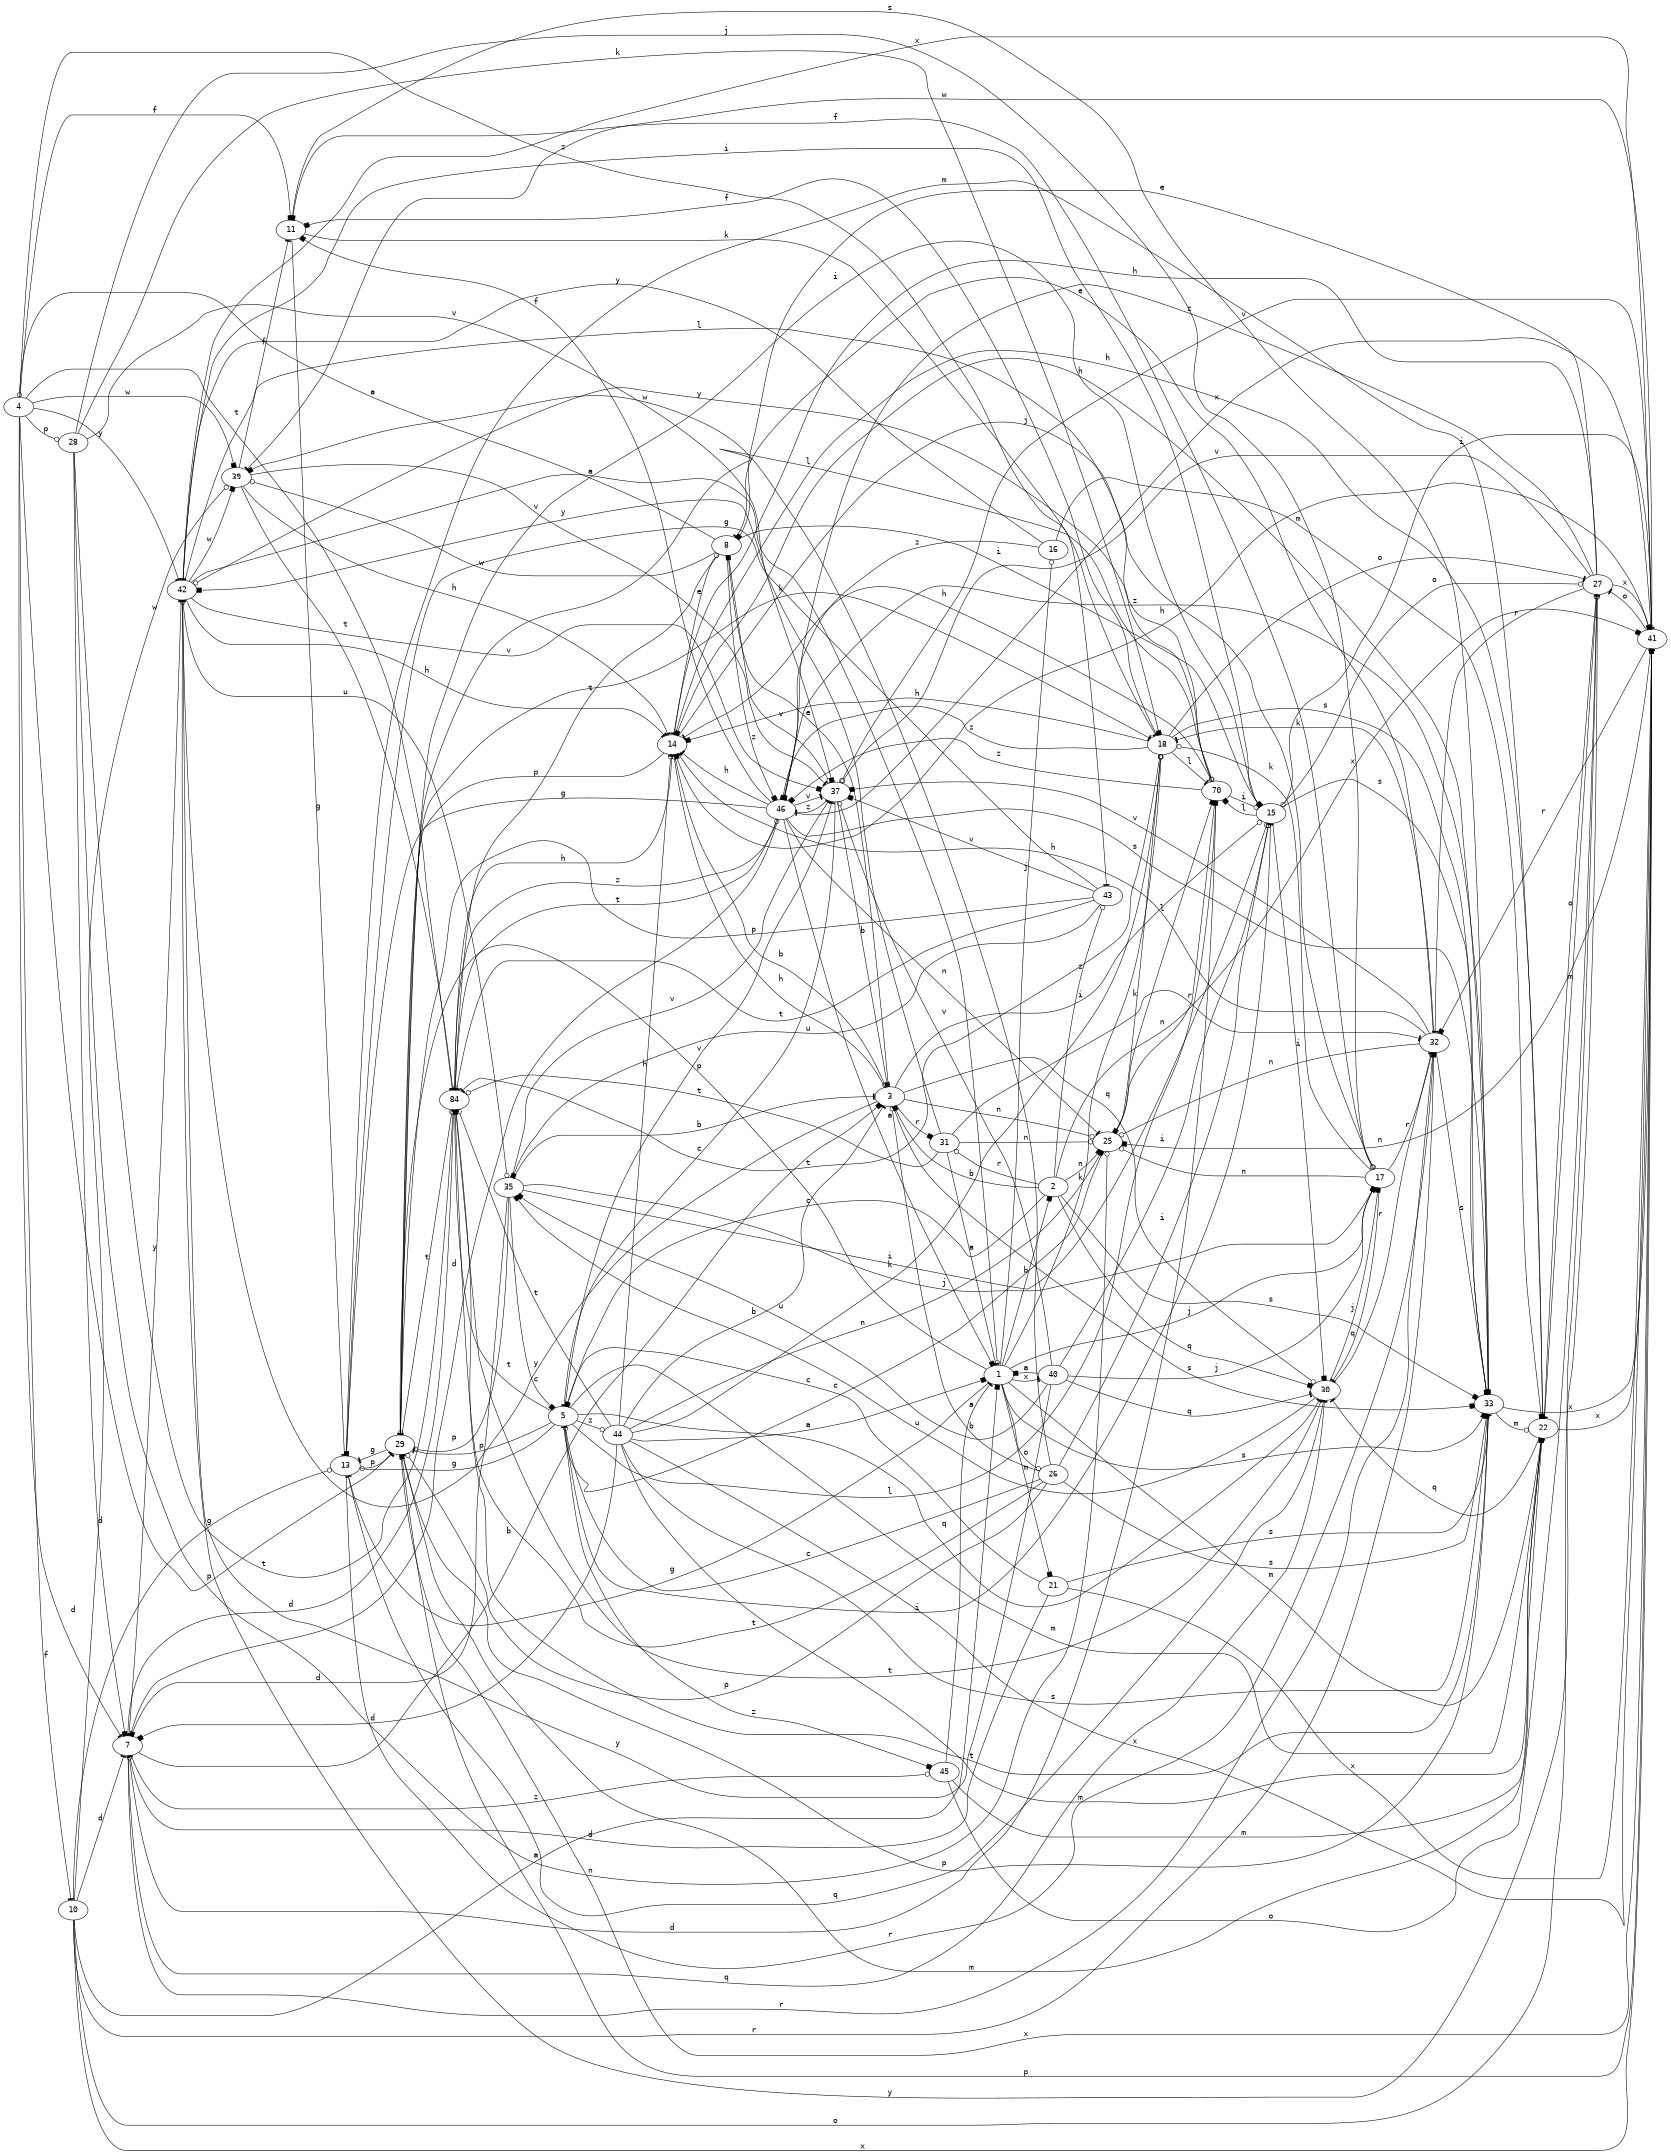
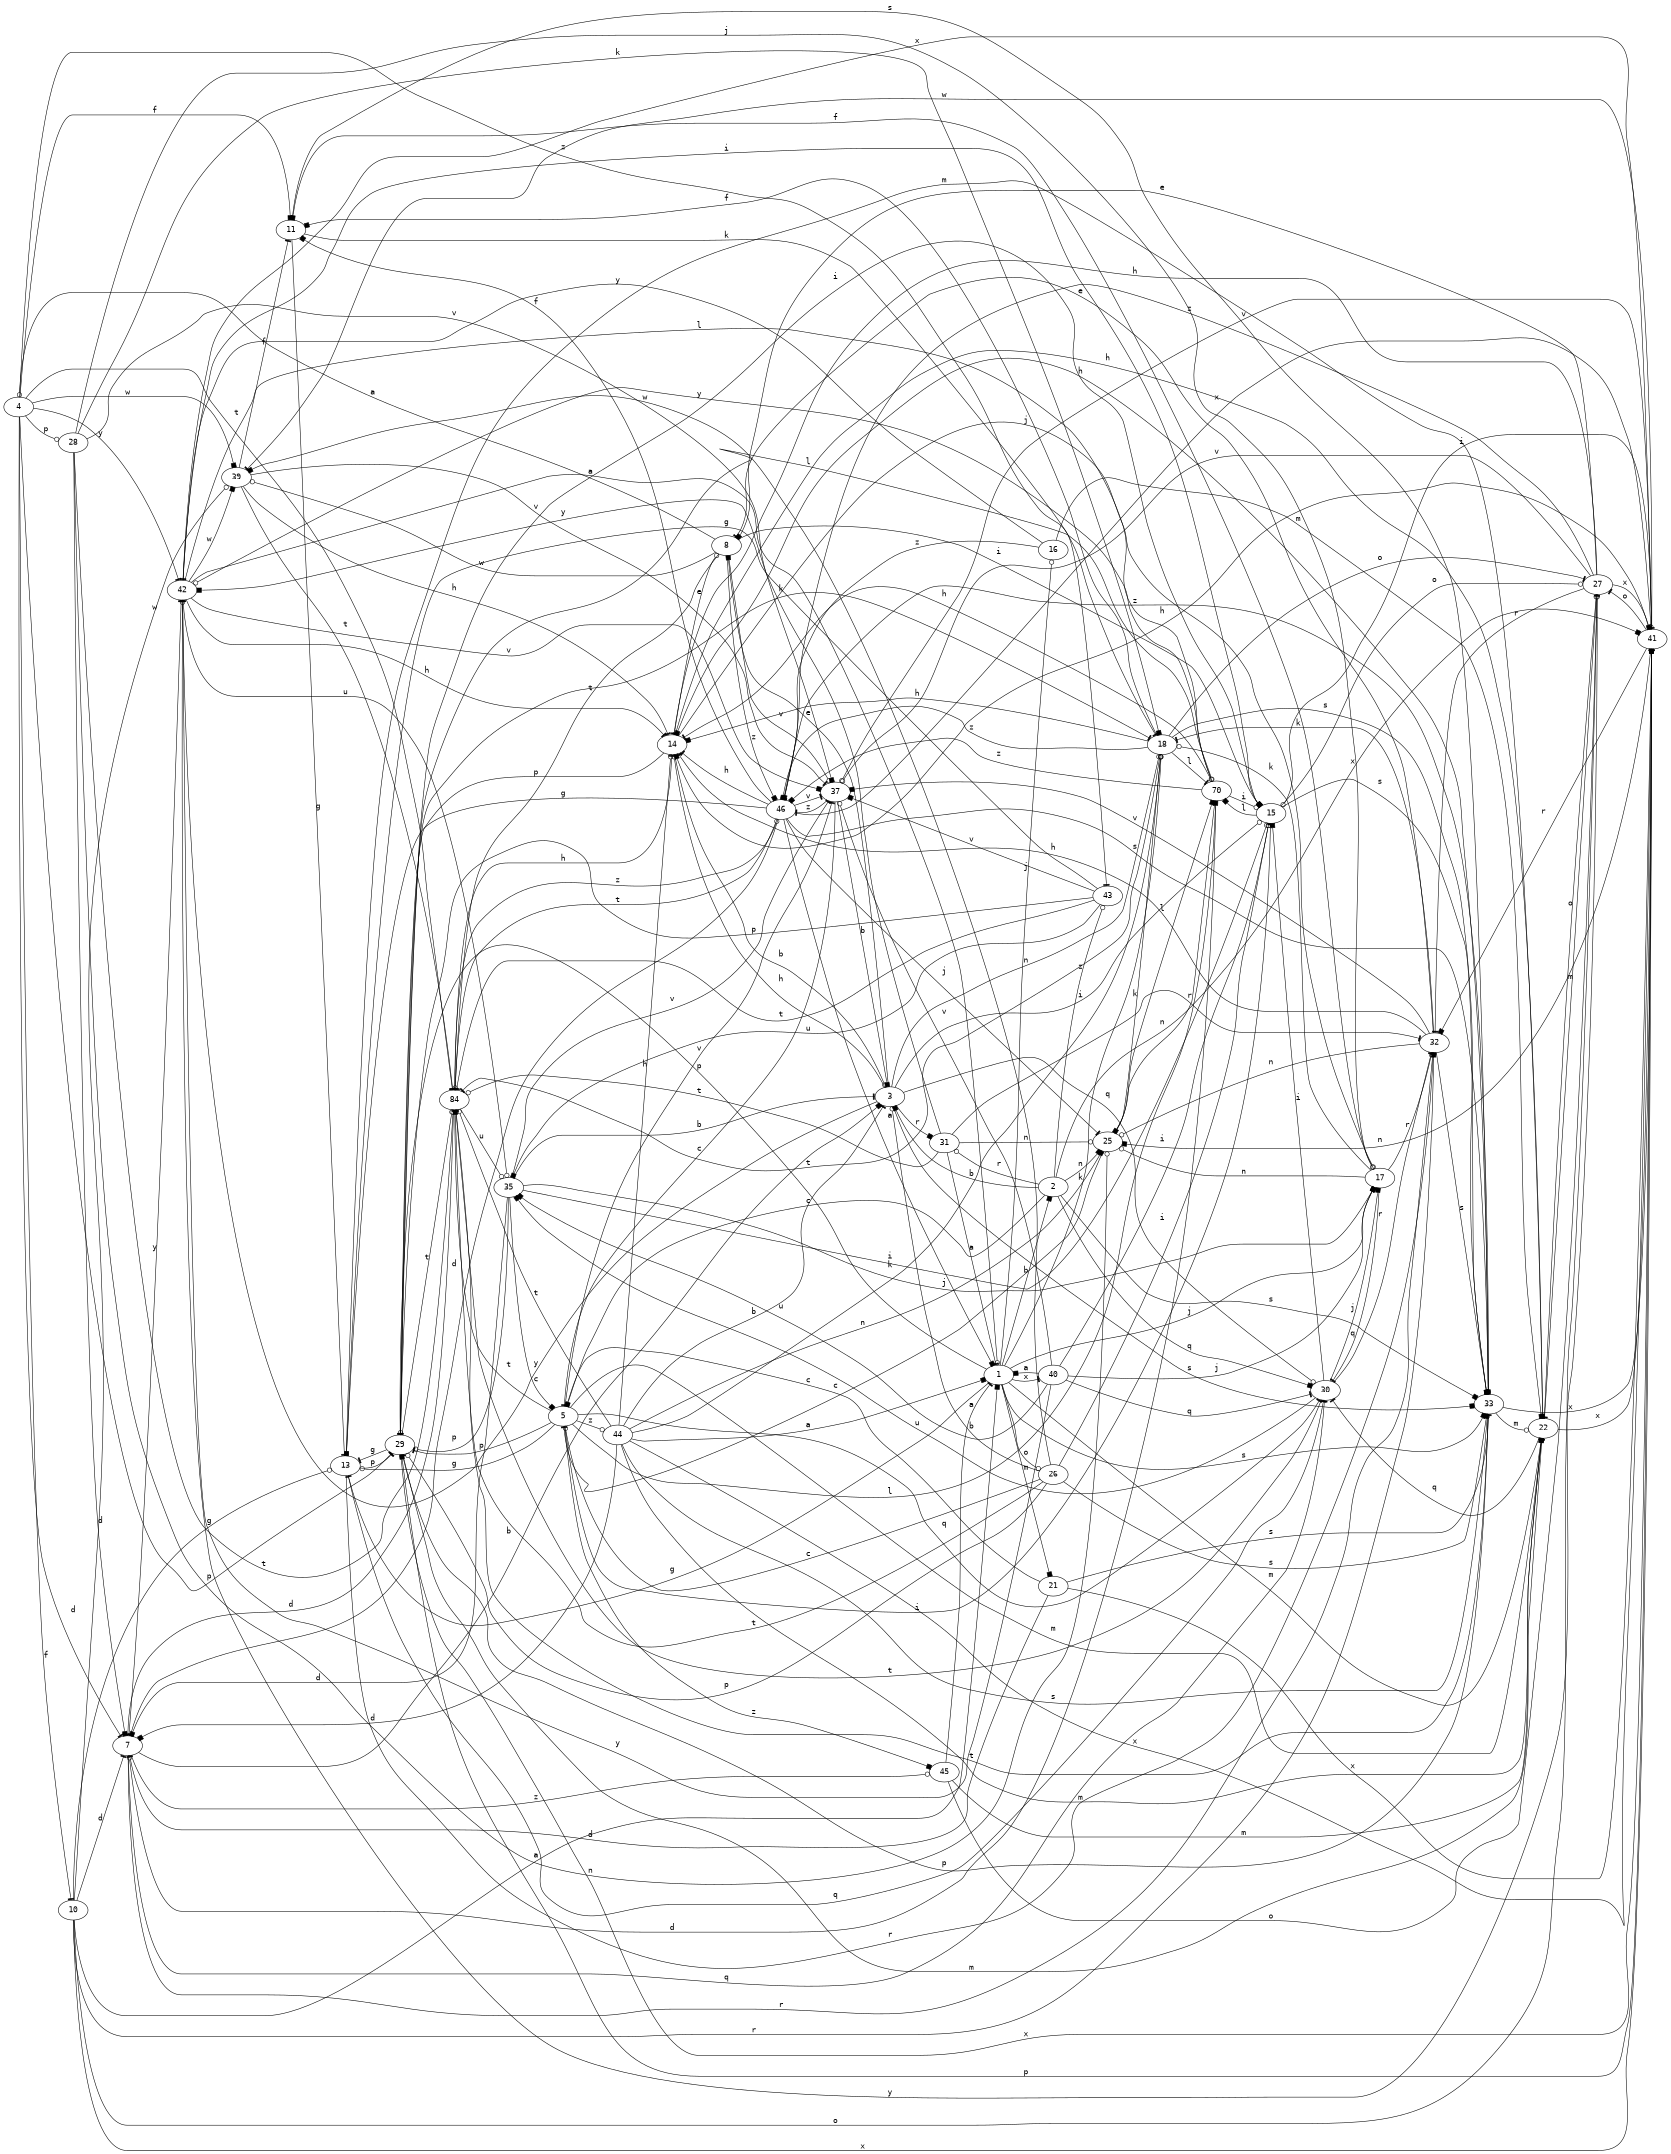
(944, 972) -> (944, 972)
(1301, 1099) -> (1296, 1105)
(997, 1116) -> (1060, 951)
none -> (480, 1142)
